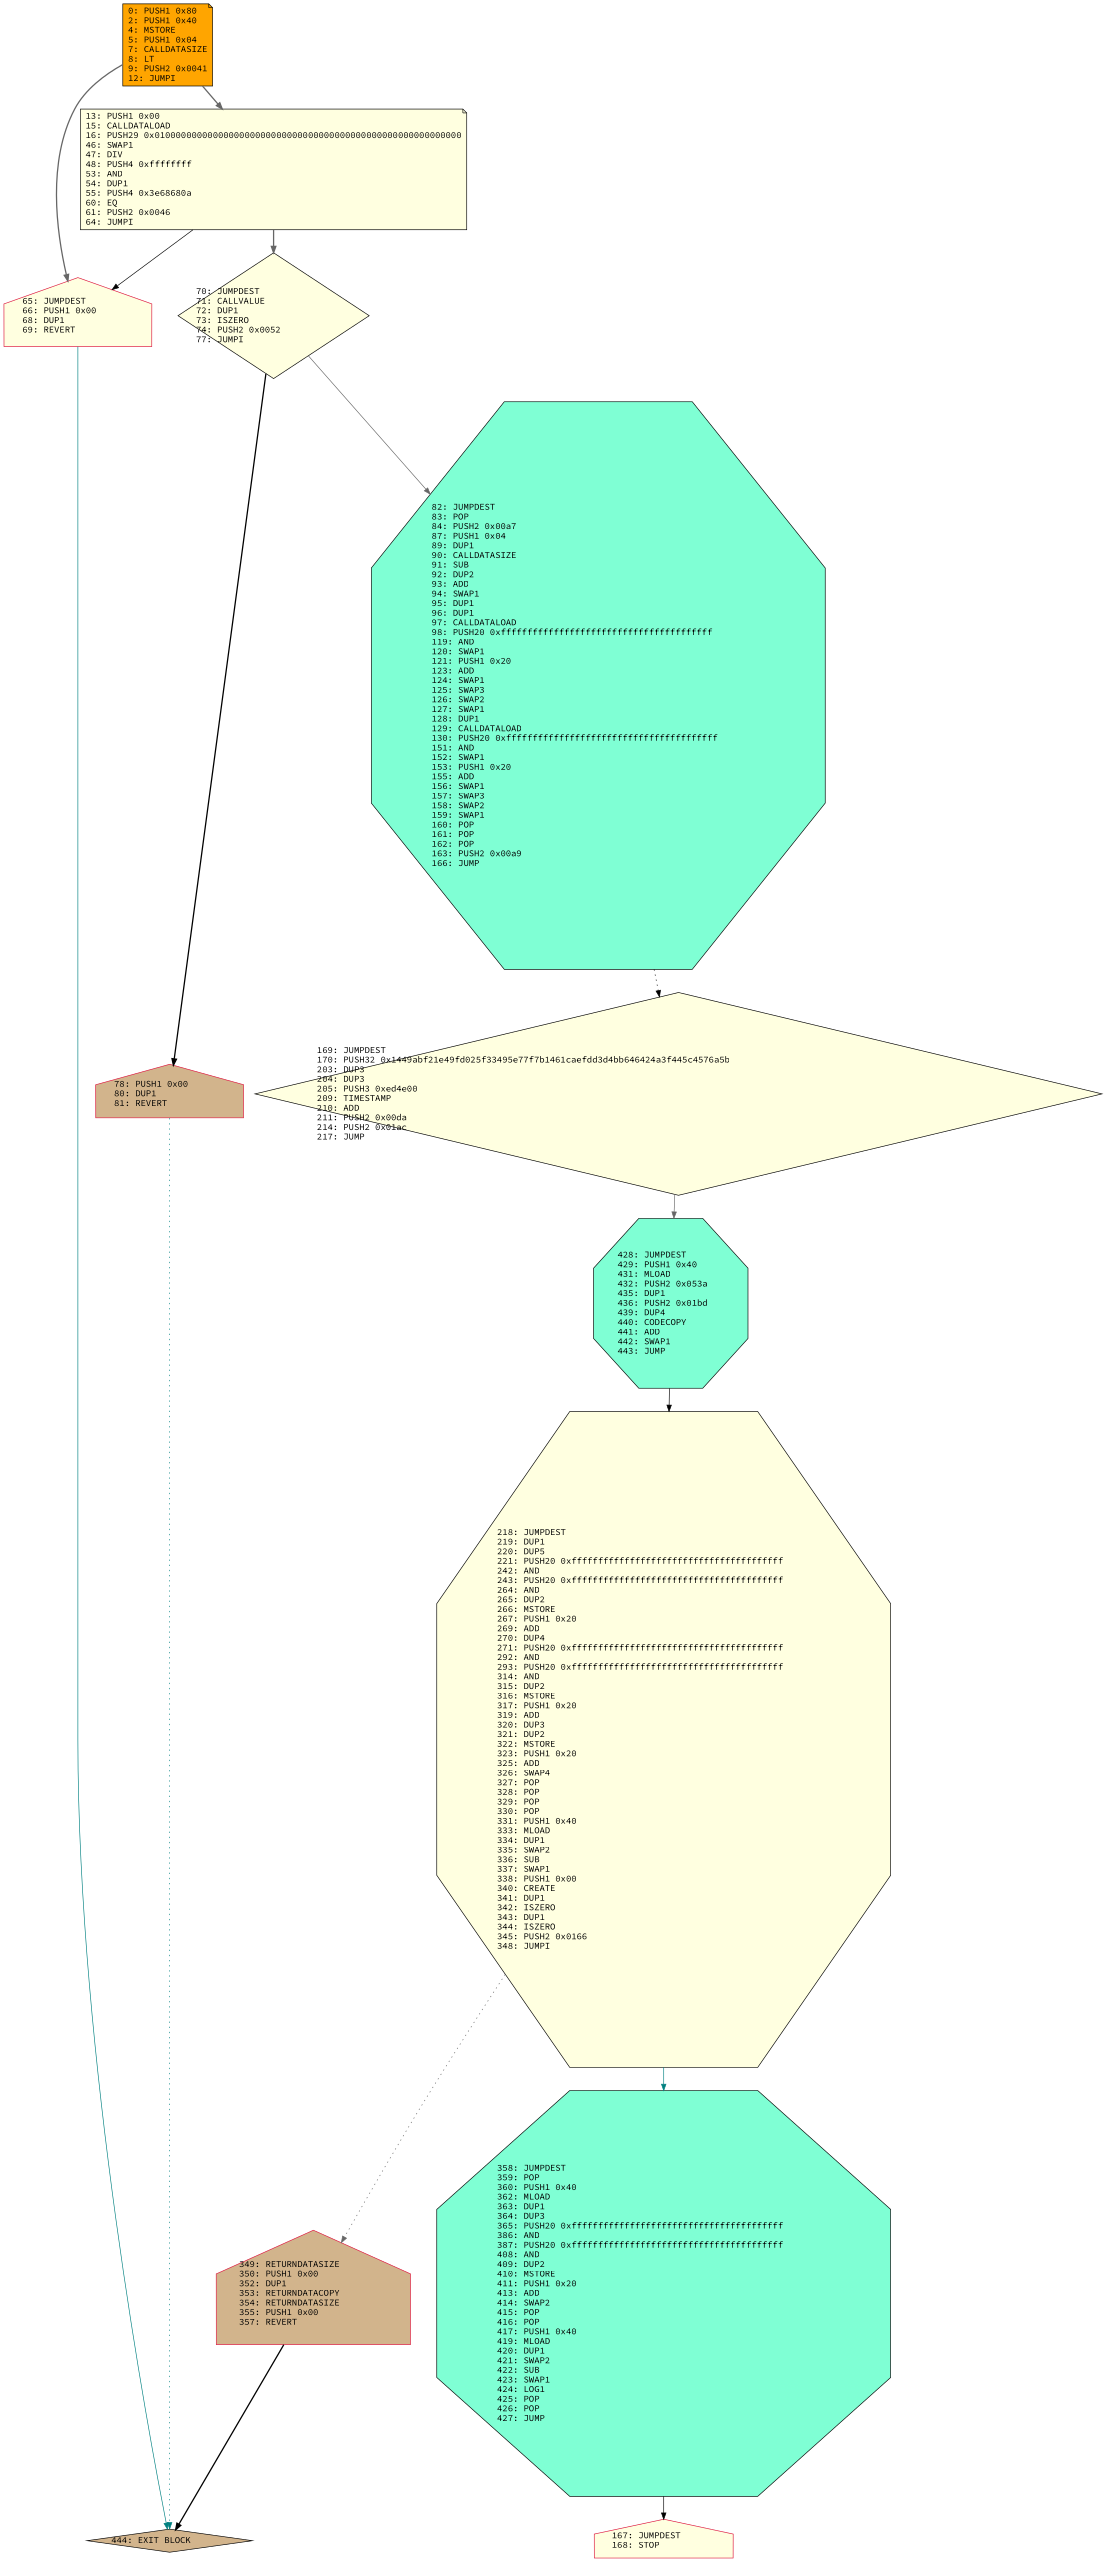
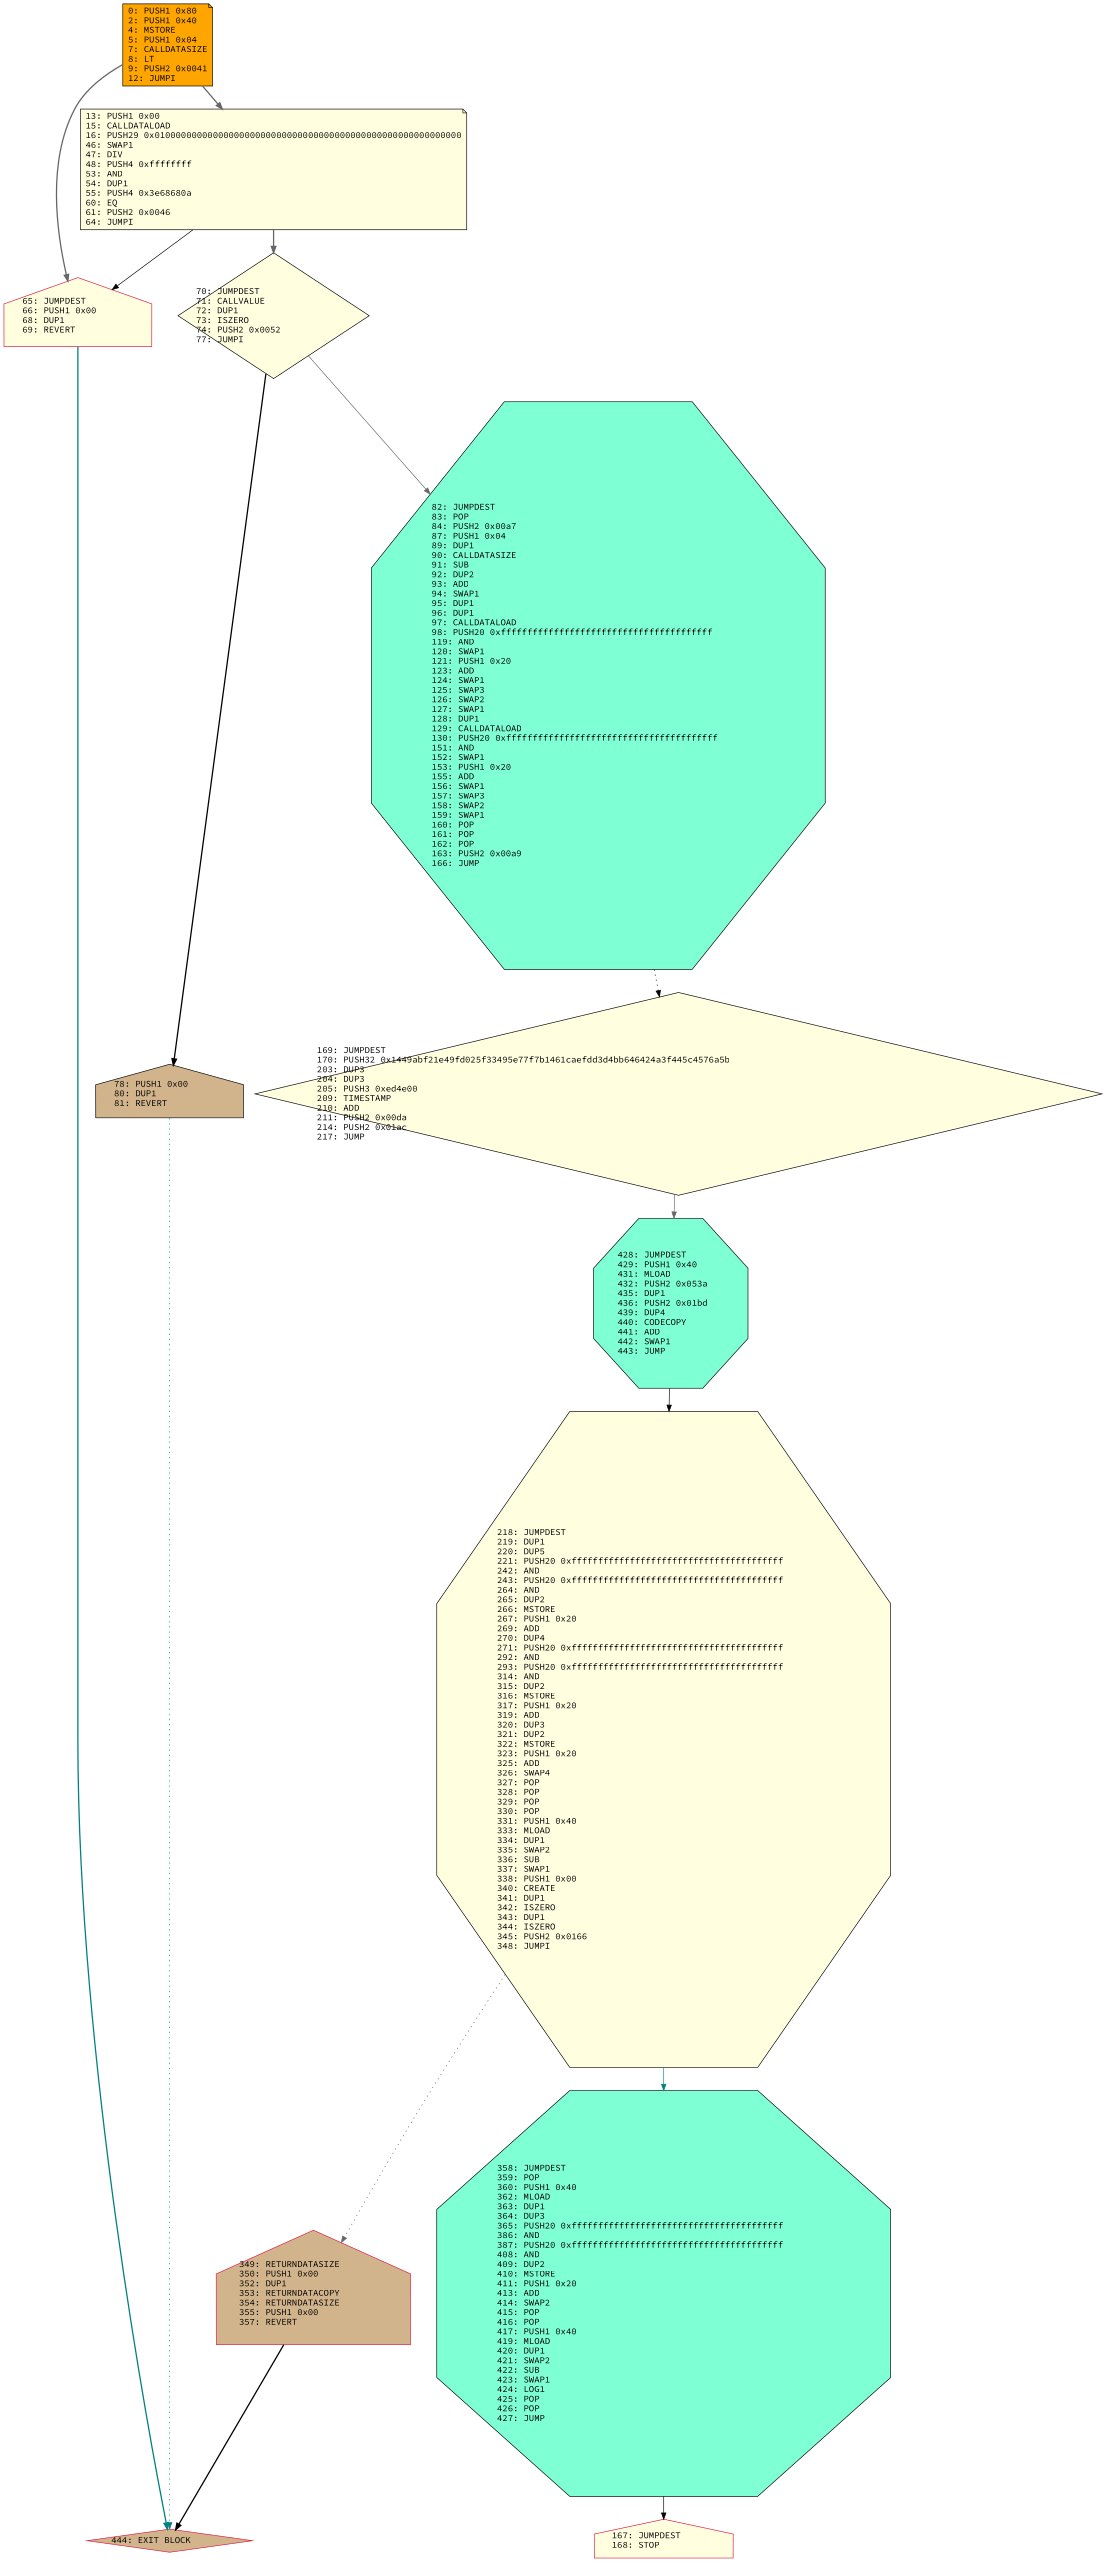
(170, 1094) -> (170, 1094)
(78, 1438) -> (78, 1438)
(170, 2541) -> (170, 2541)
